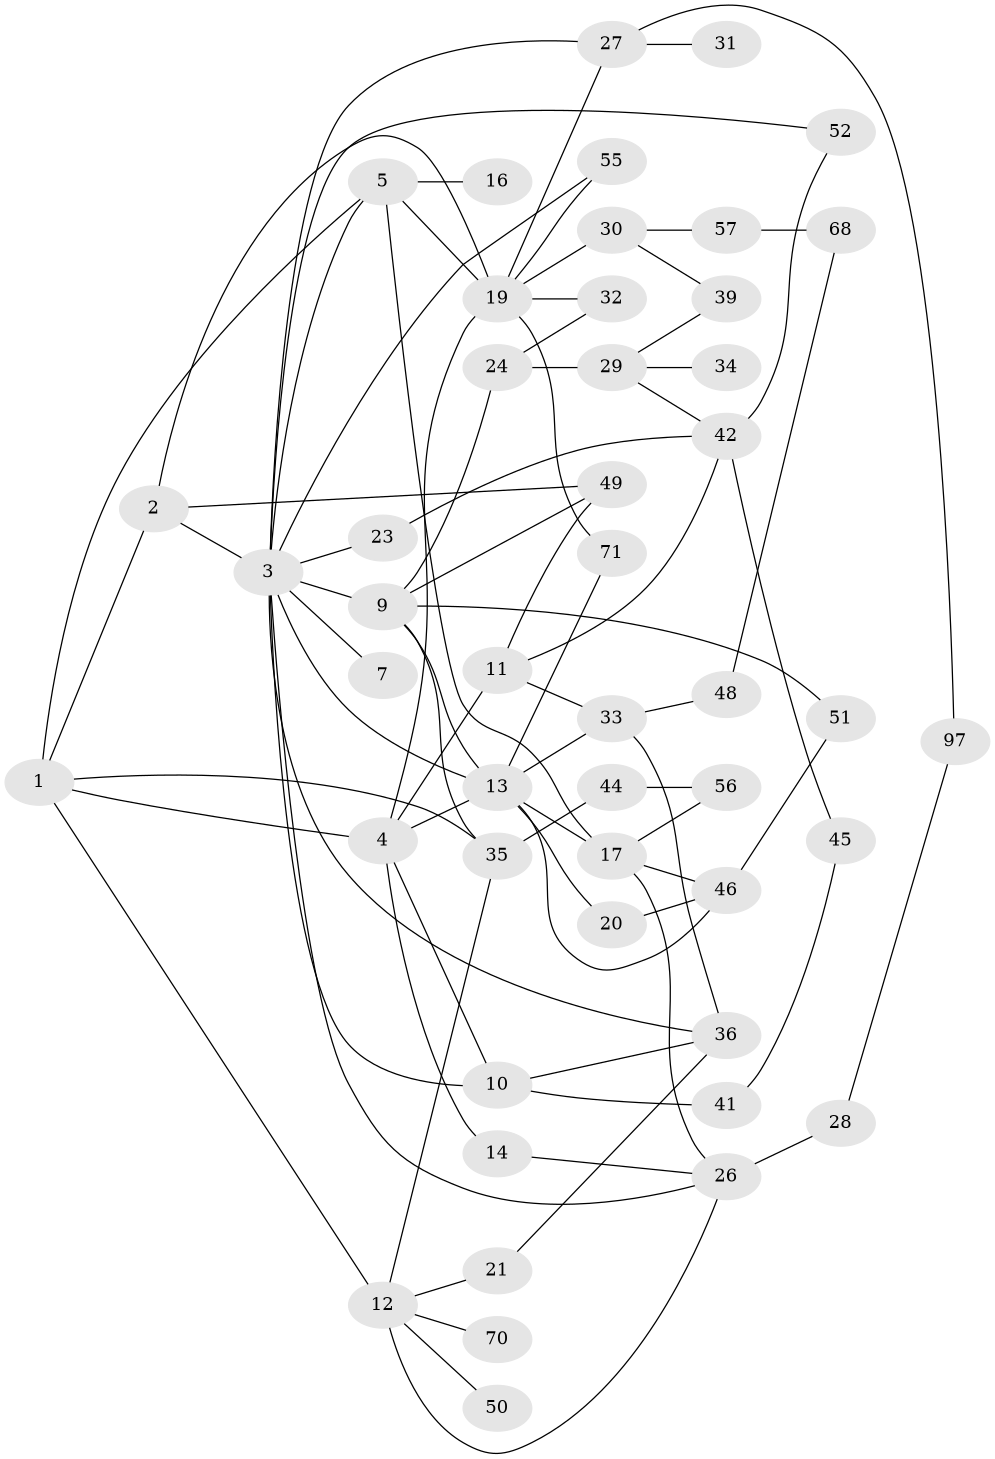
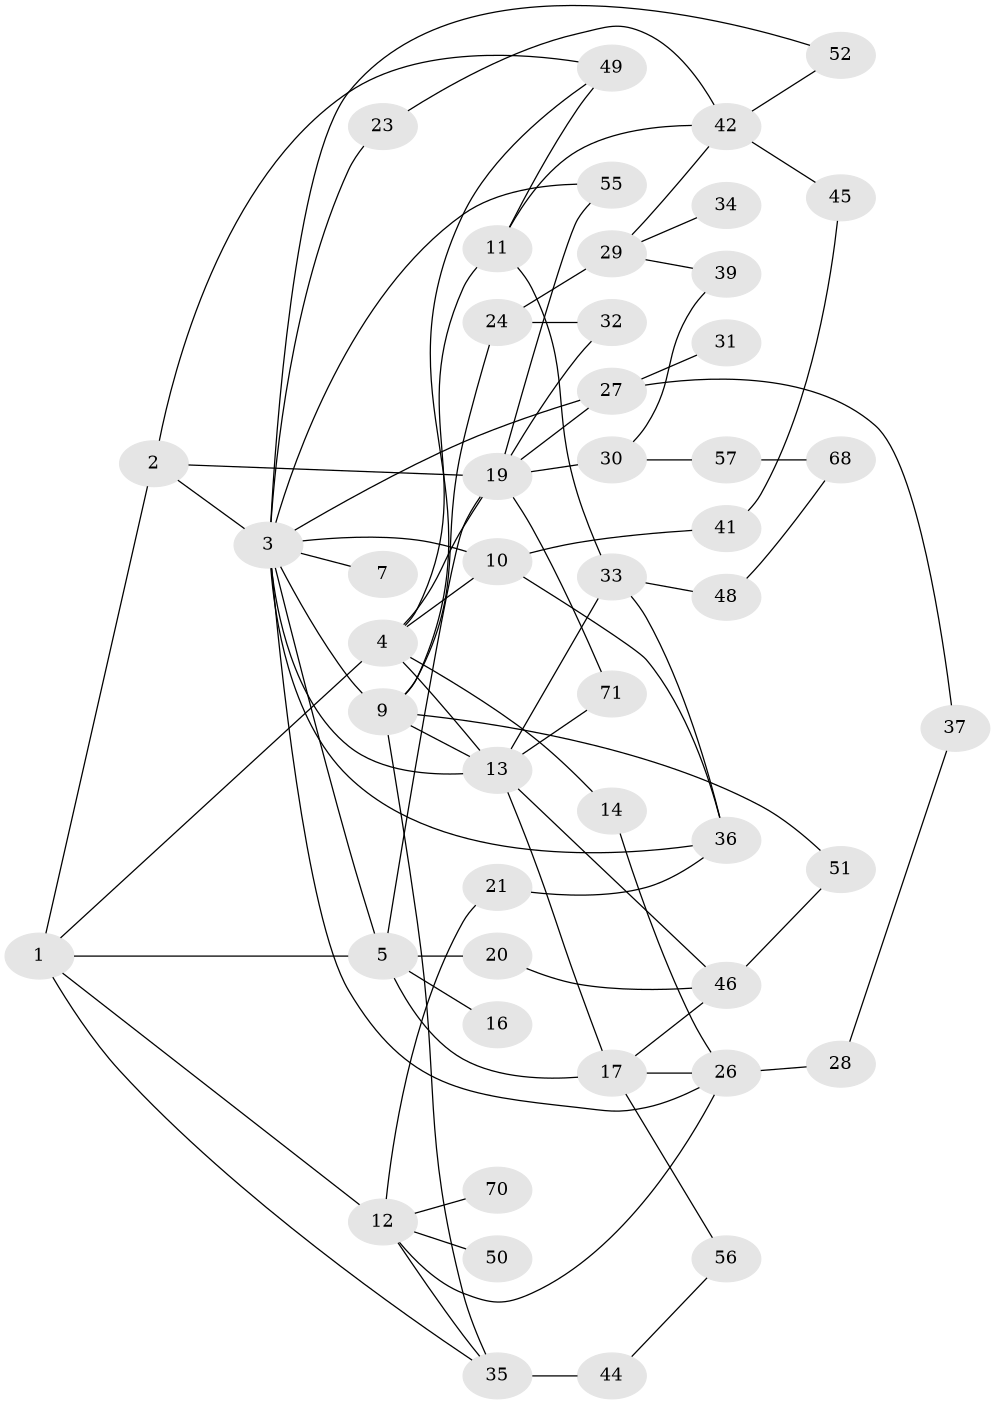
(955, 742) -> (955, 728)
(555, 856) -> (437, 956)
